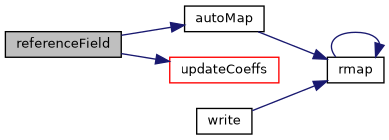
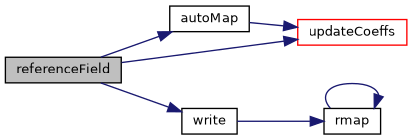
(286, 43) -> (267, 24)
none -> (135, 95)
